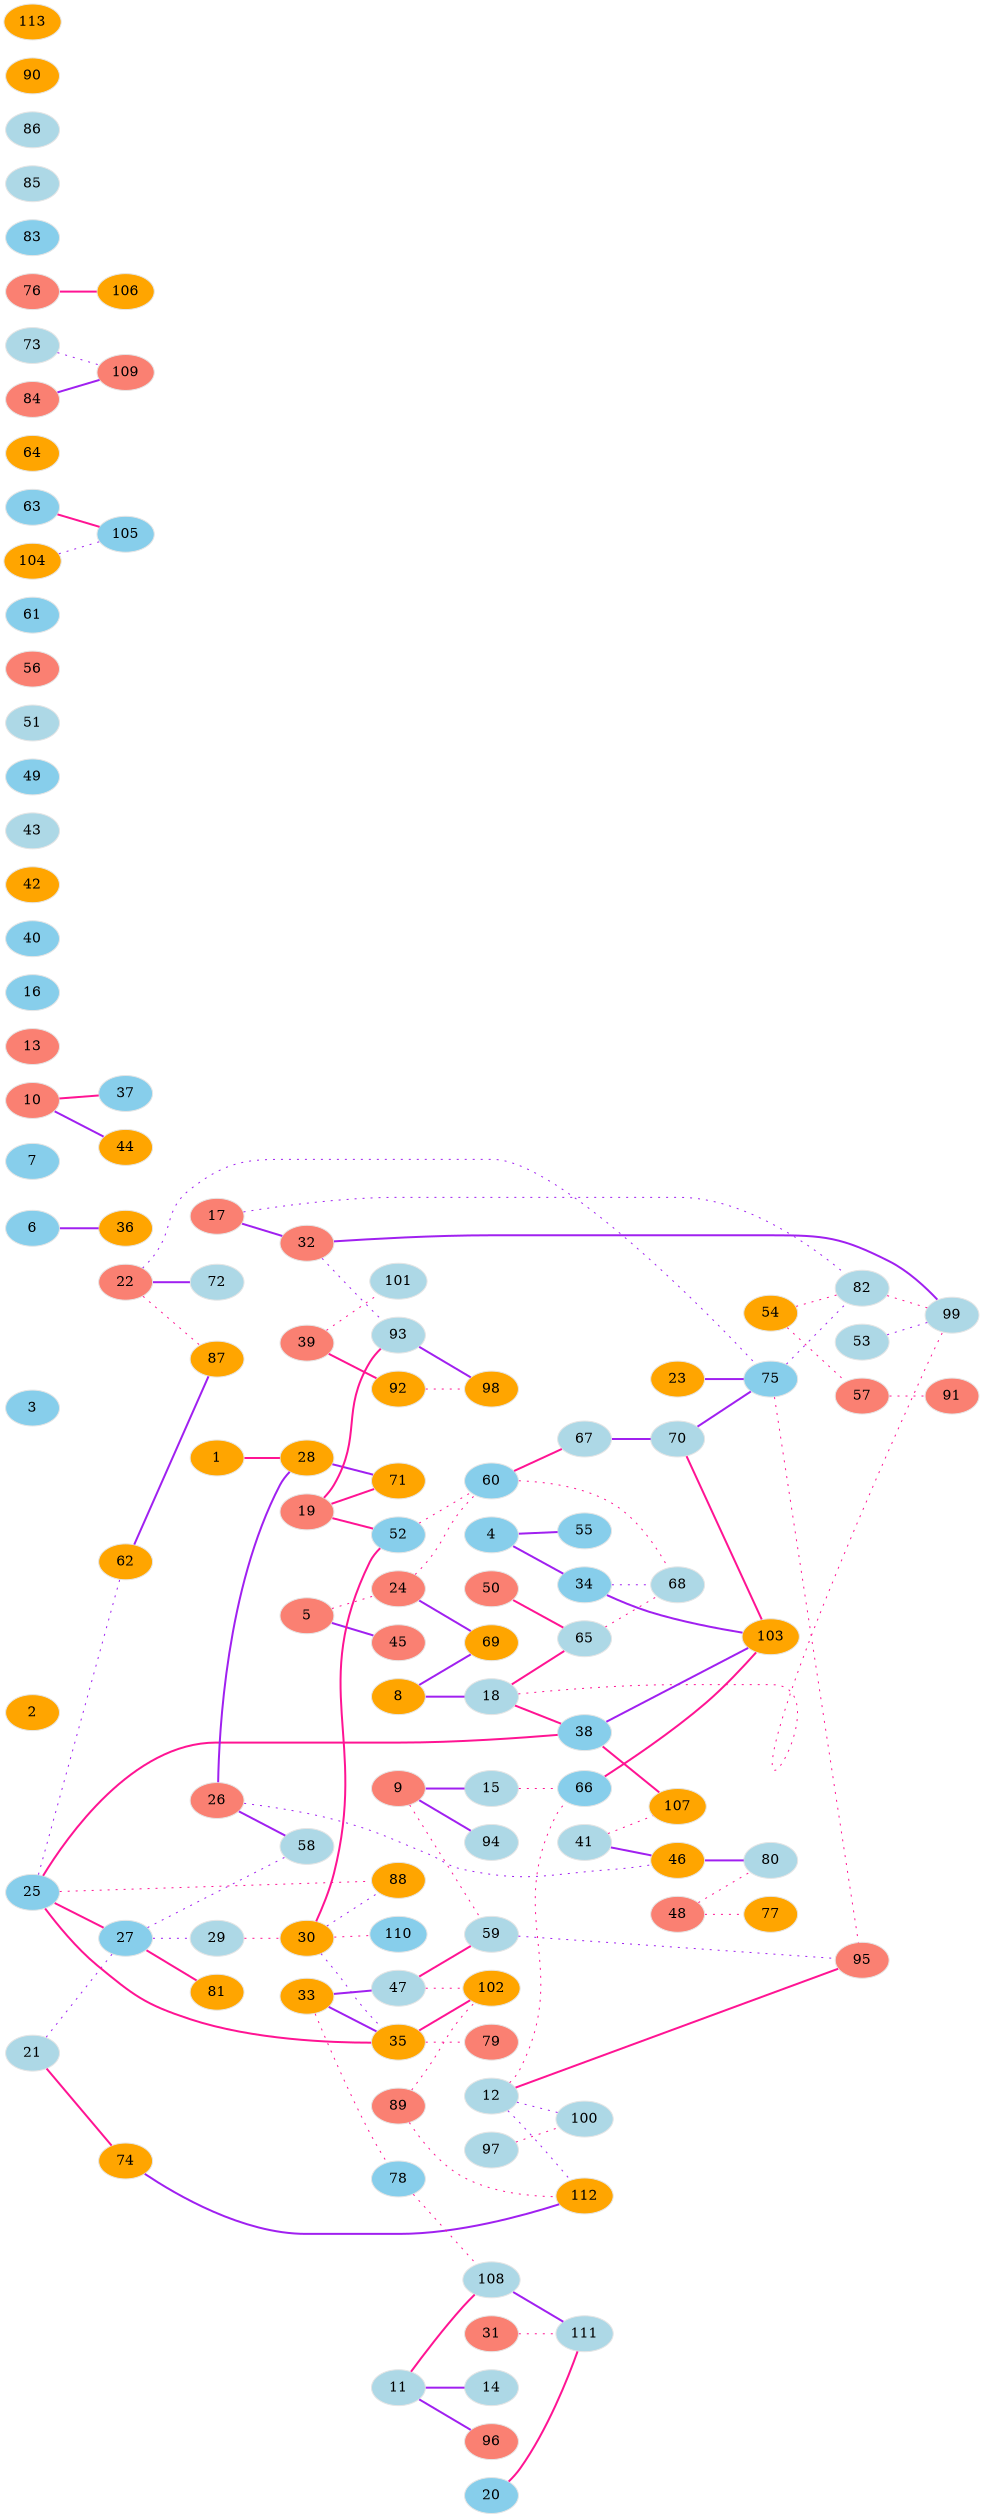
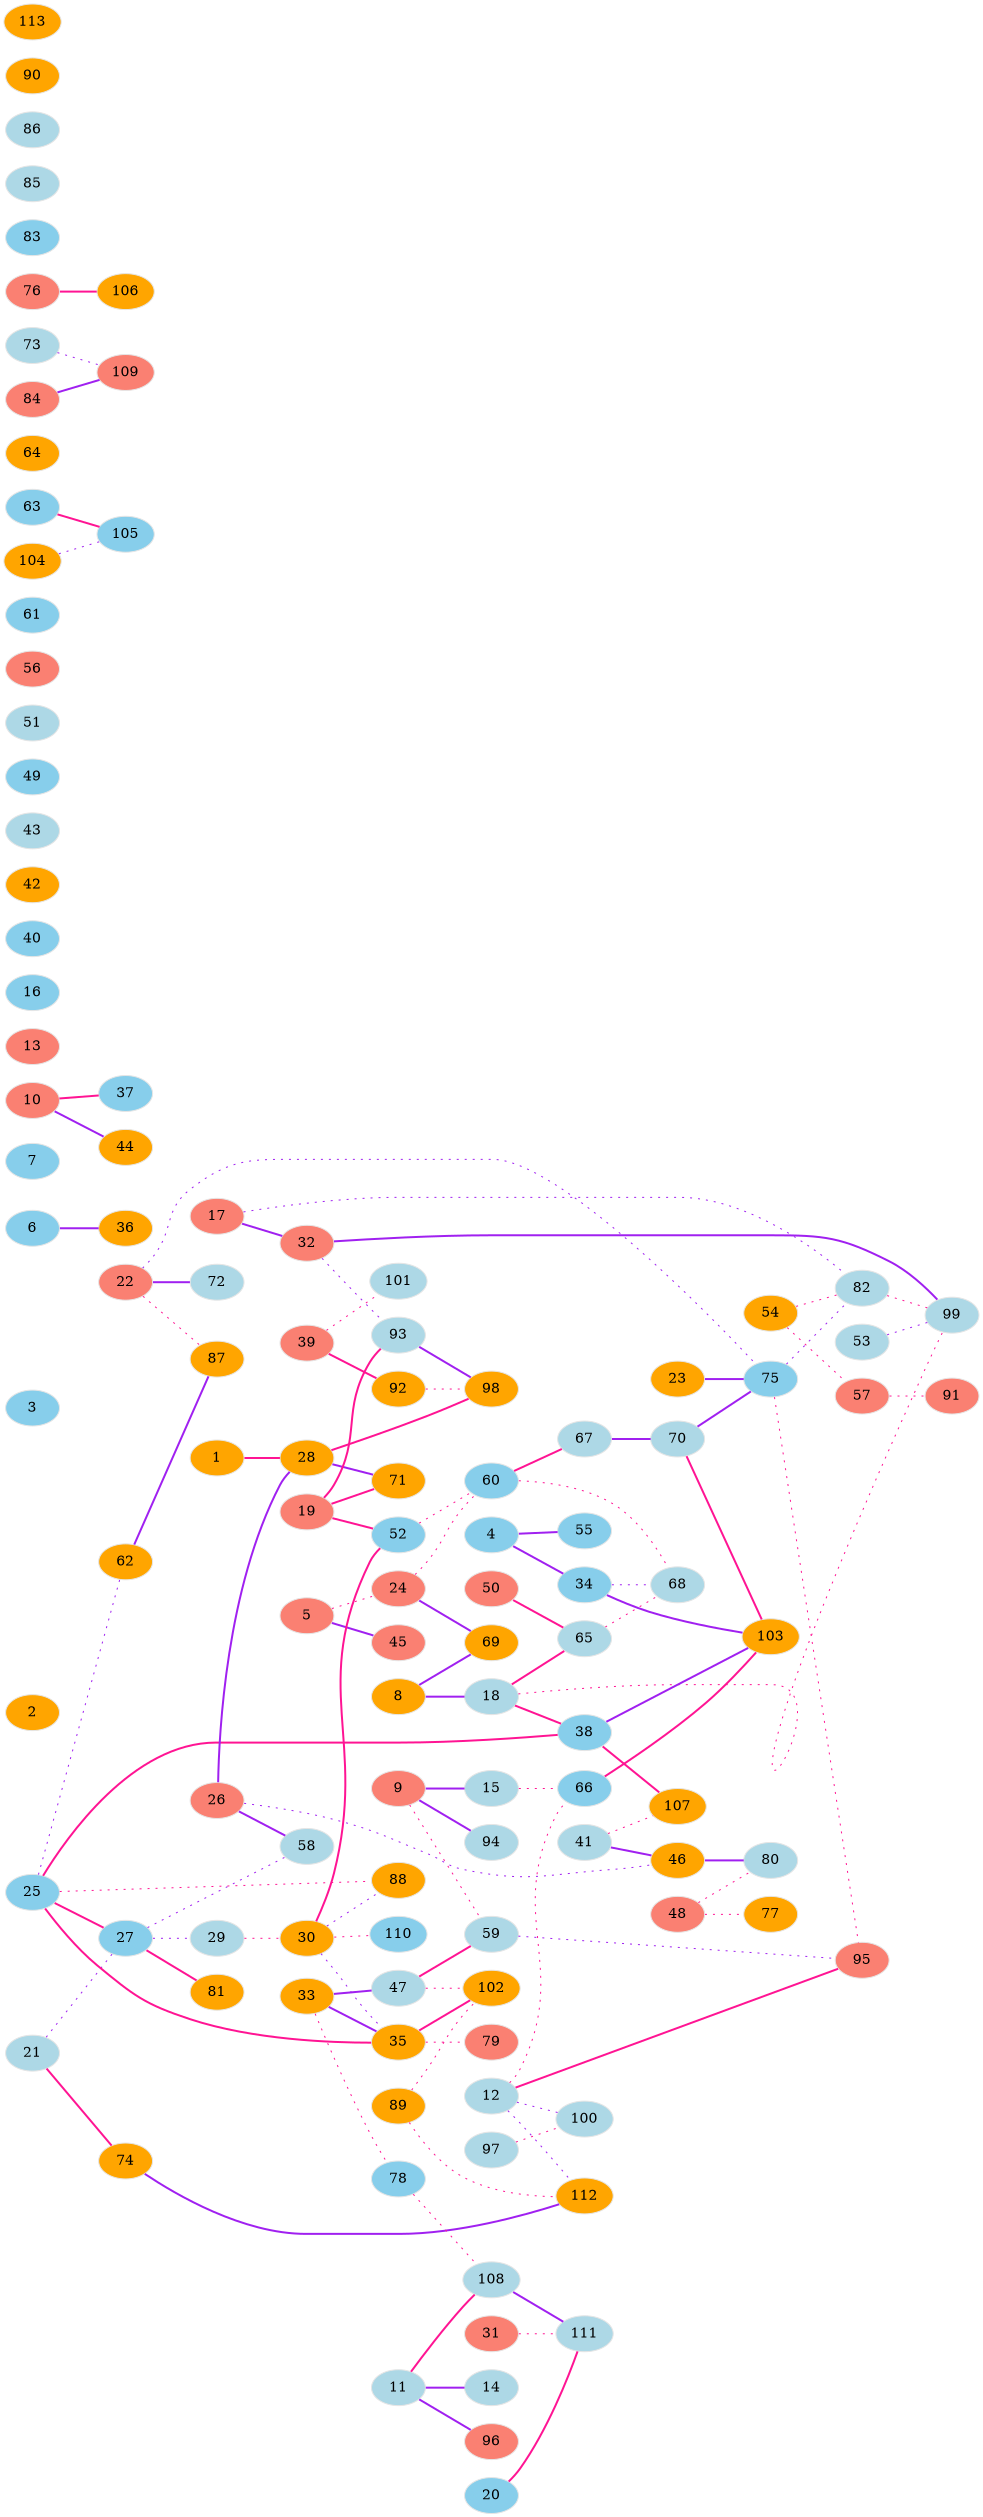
none -> (401, 1426)
(398, 2106) -> (398, 2106)
